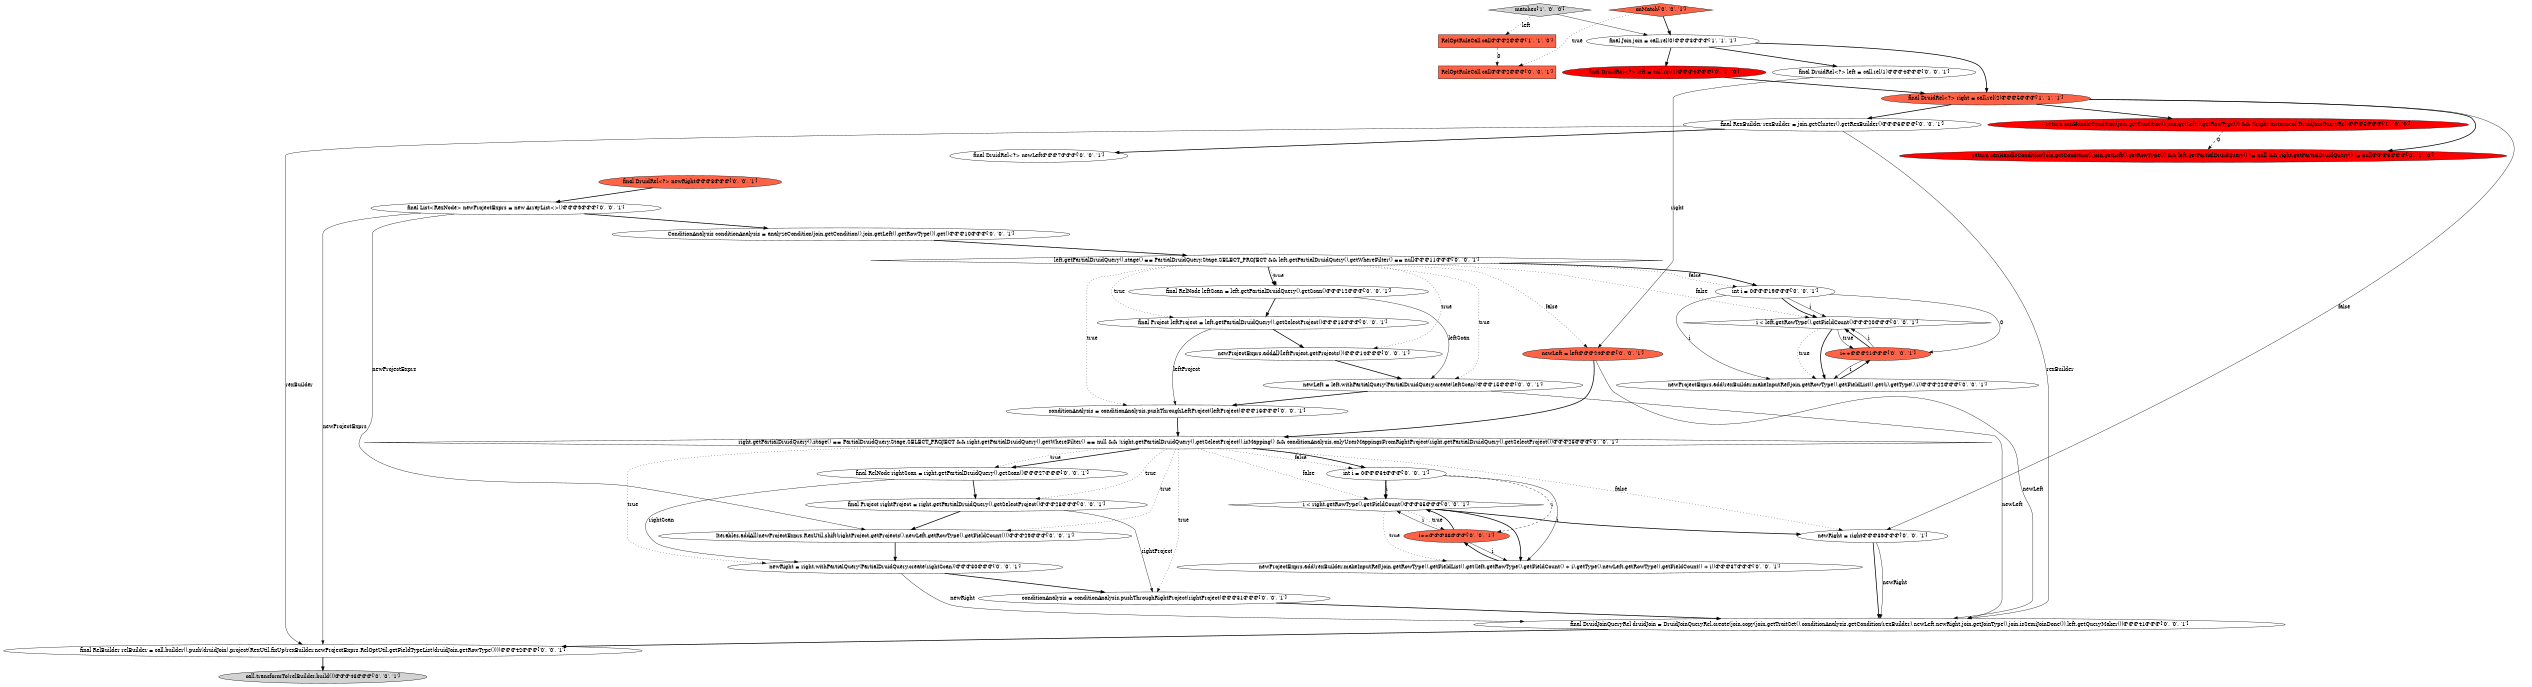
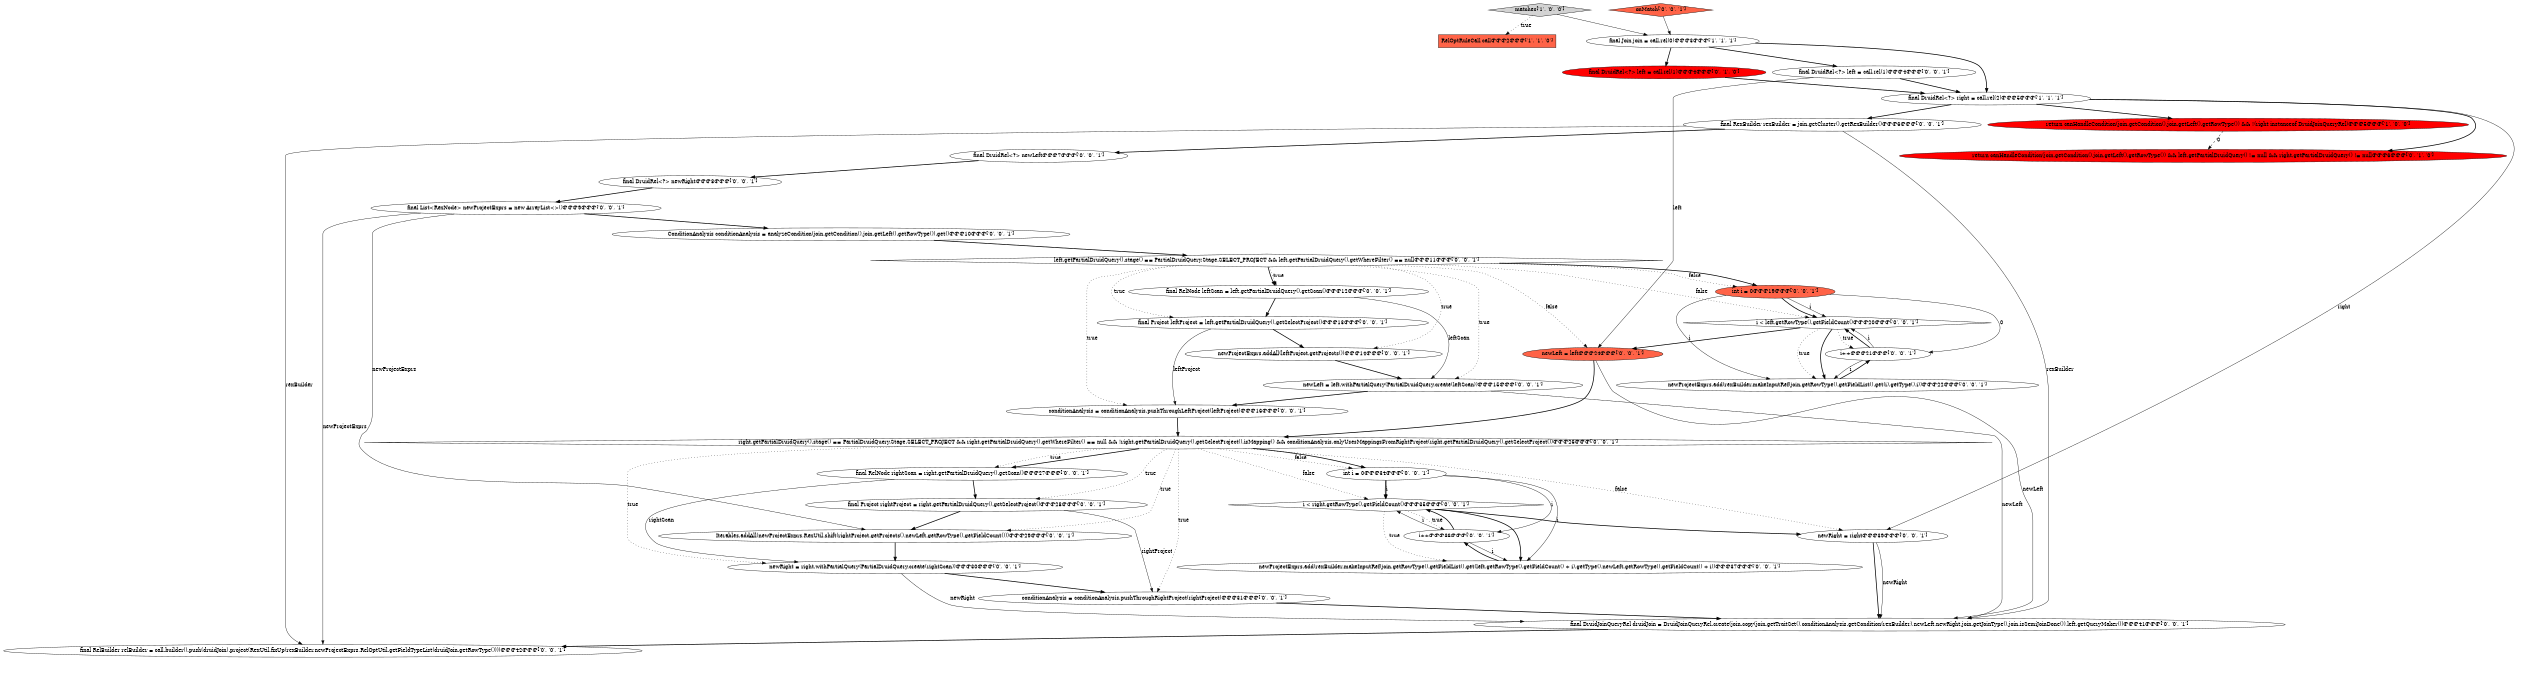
(1666, 24) -> (1666, 24)
(1526, 26) -> (1526, 26)
(1497, 72) -> none
none -> (1928, 85)
(1986, 99) -> (1986, 99)
none -> (867, 169)
(690, 182) -> (690, 182)
(1678, 208) -> (1678, 208)
(1775, 292) -> (1775, 292)
(2344, 307) -> (2344, 307)
none -> (1718, 338)
(1841, 340) -> (1841, 340)
(1878, 354) -> (1878, 354)
(1531, 489) -> (1531, 489)
(1457, 536) -> (1457, 536)
(323, 677) -> none
